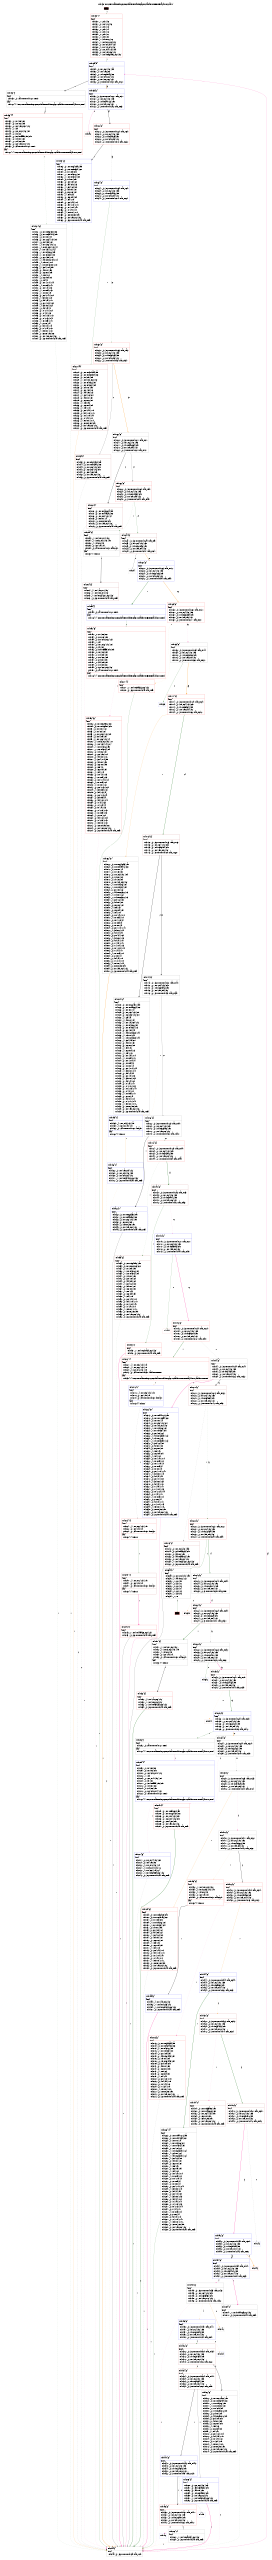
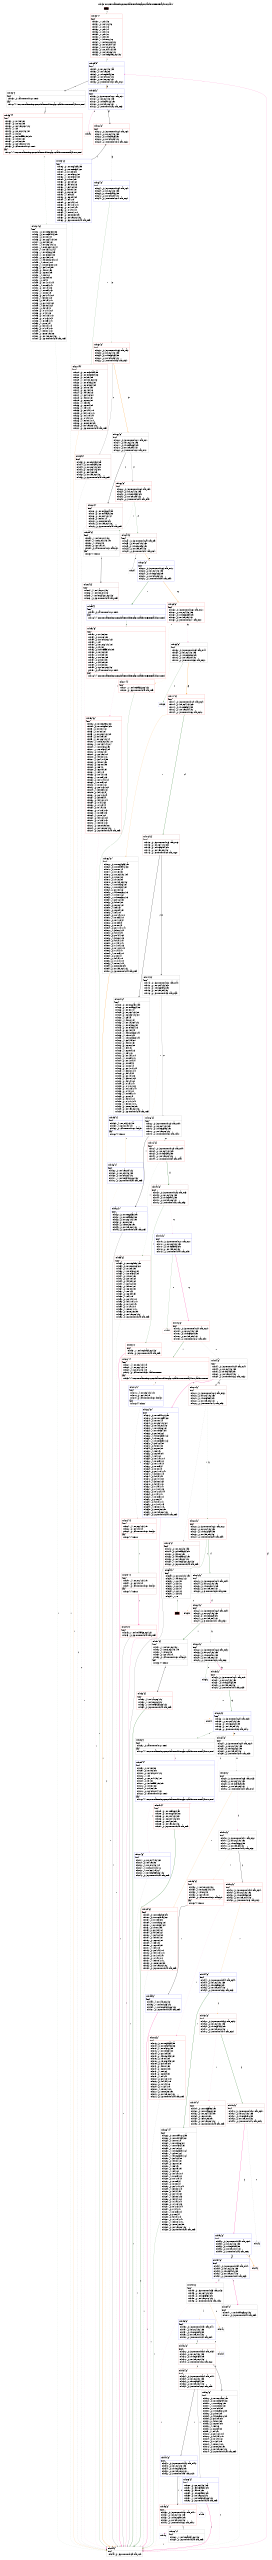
(98, 152) -> (100, 153)
